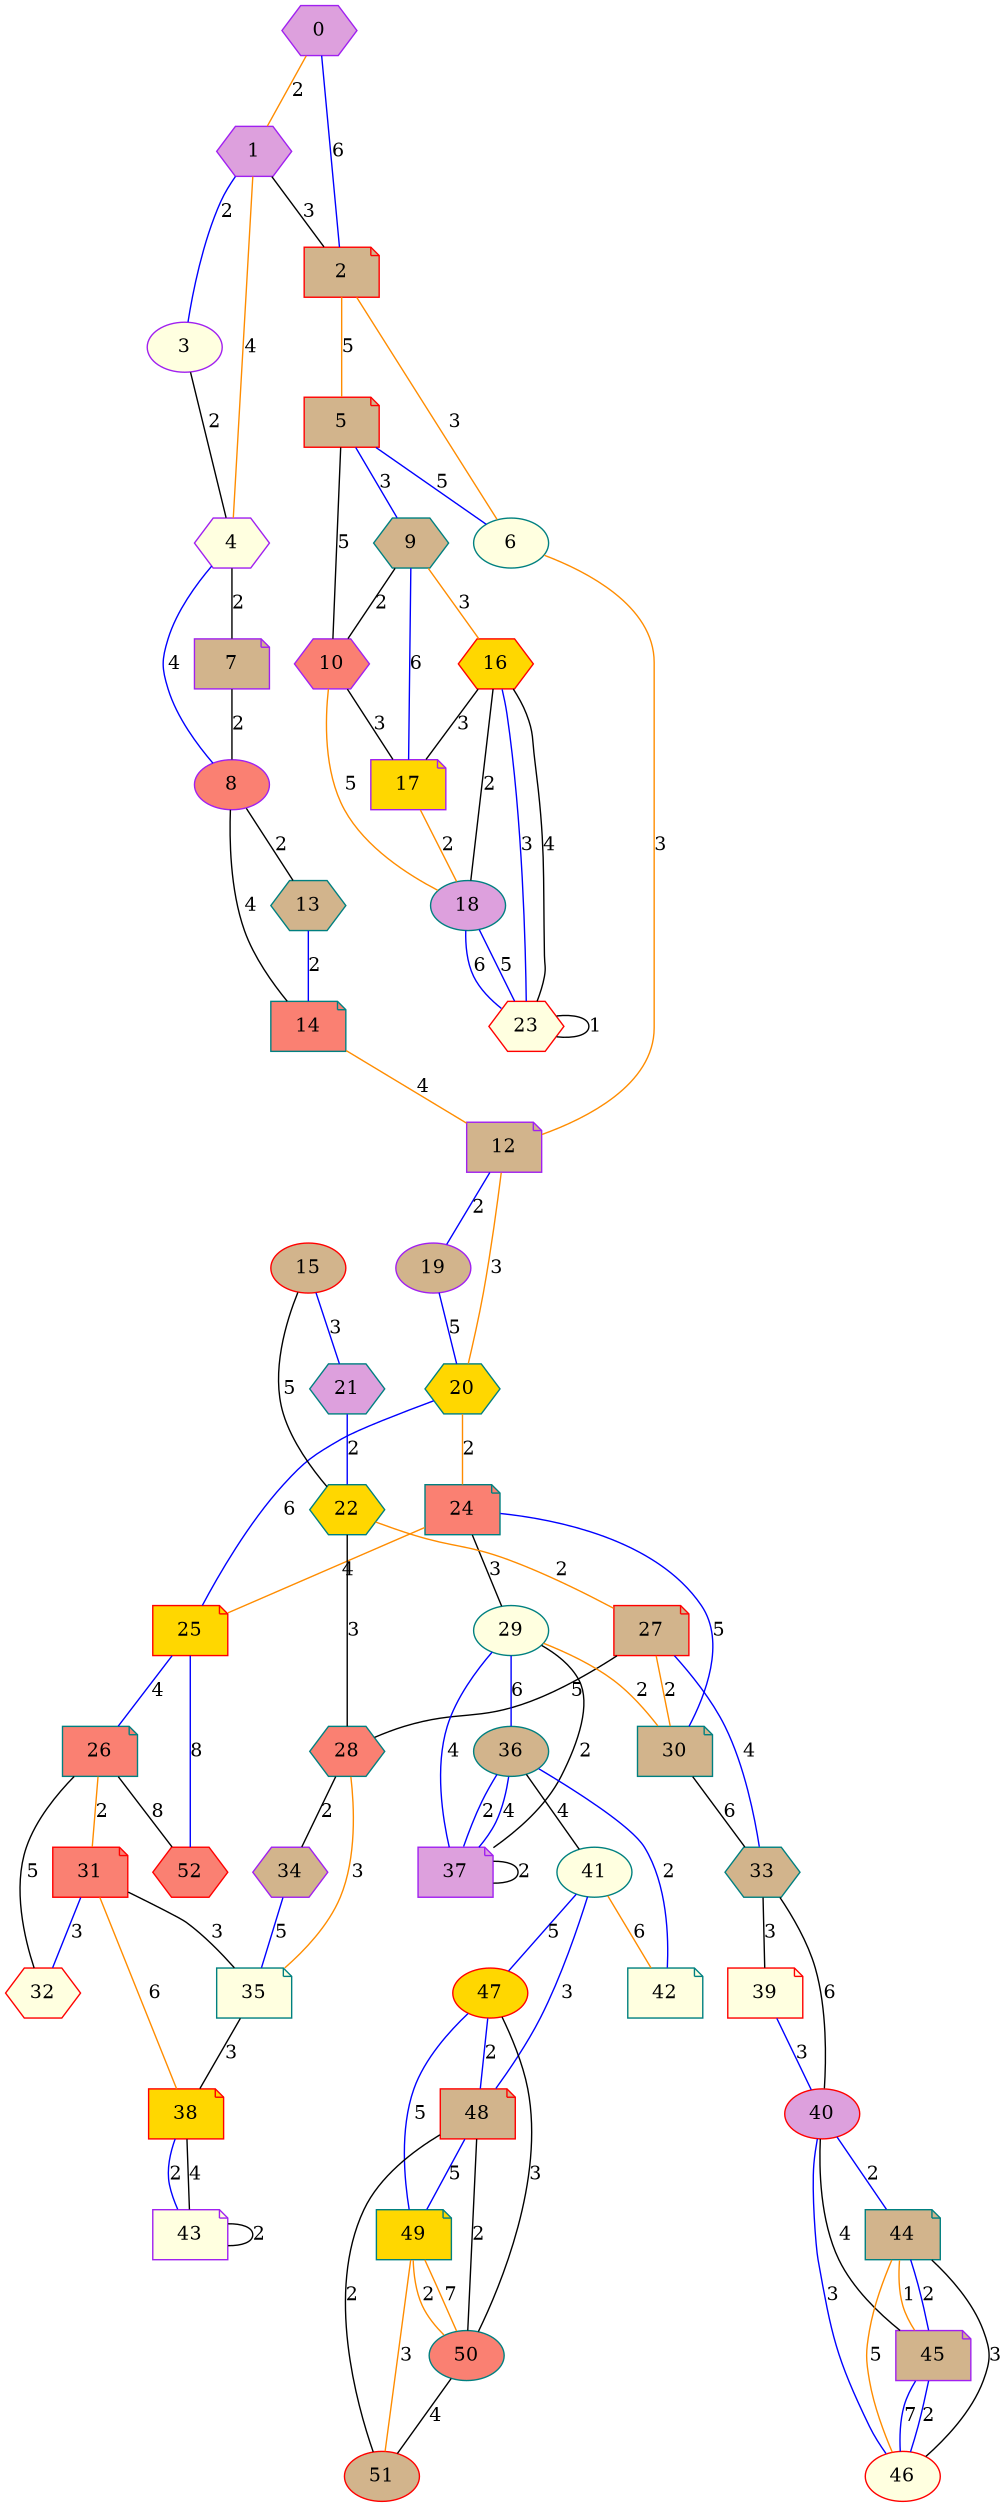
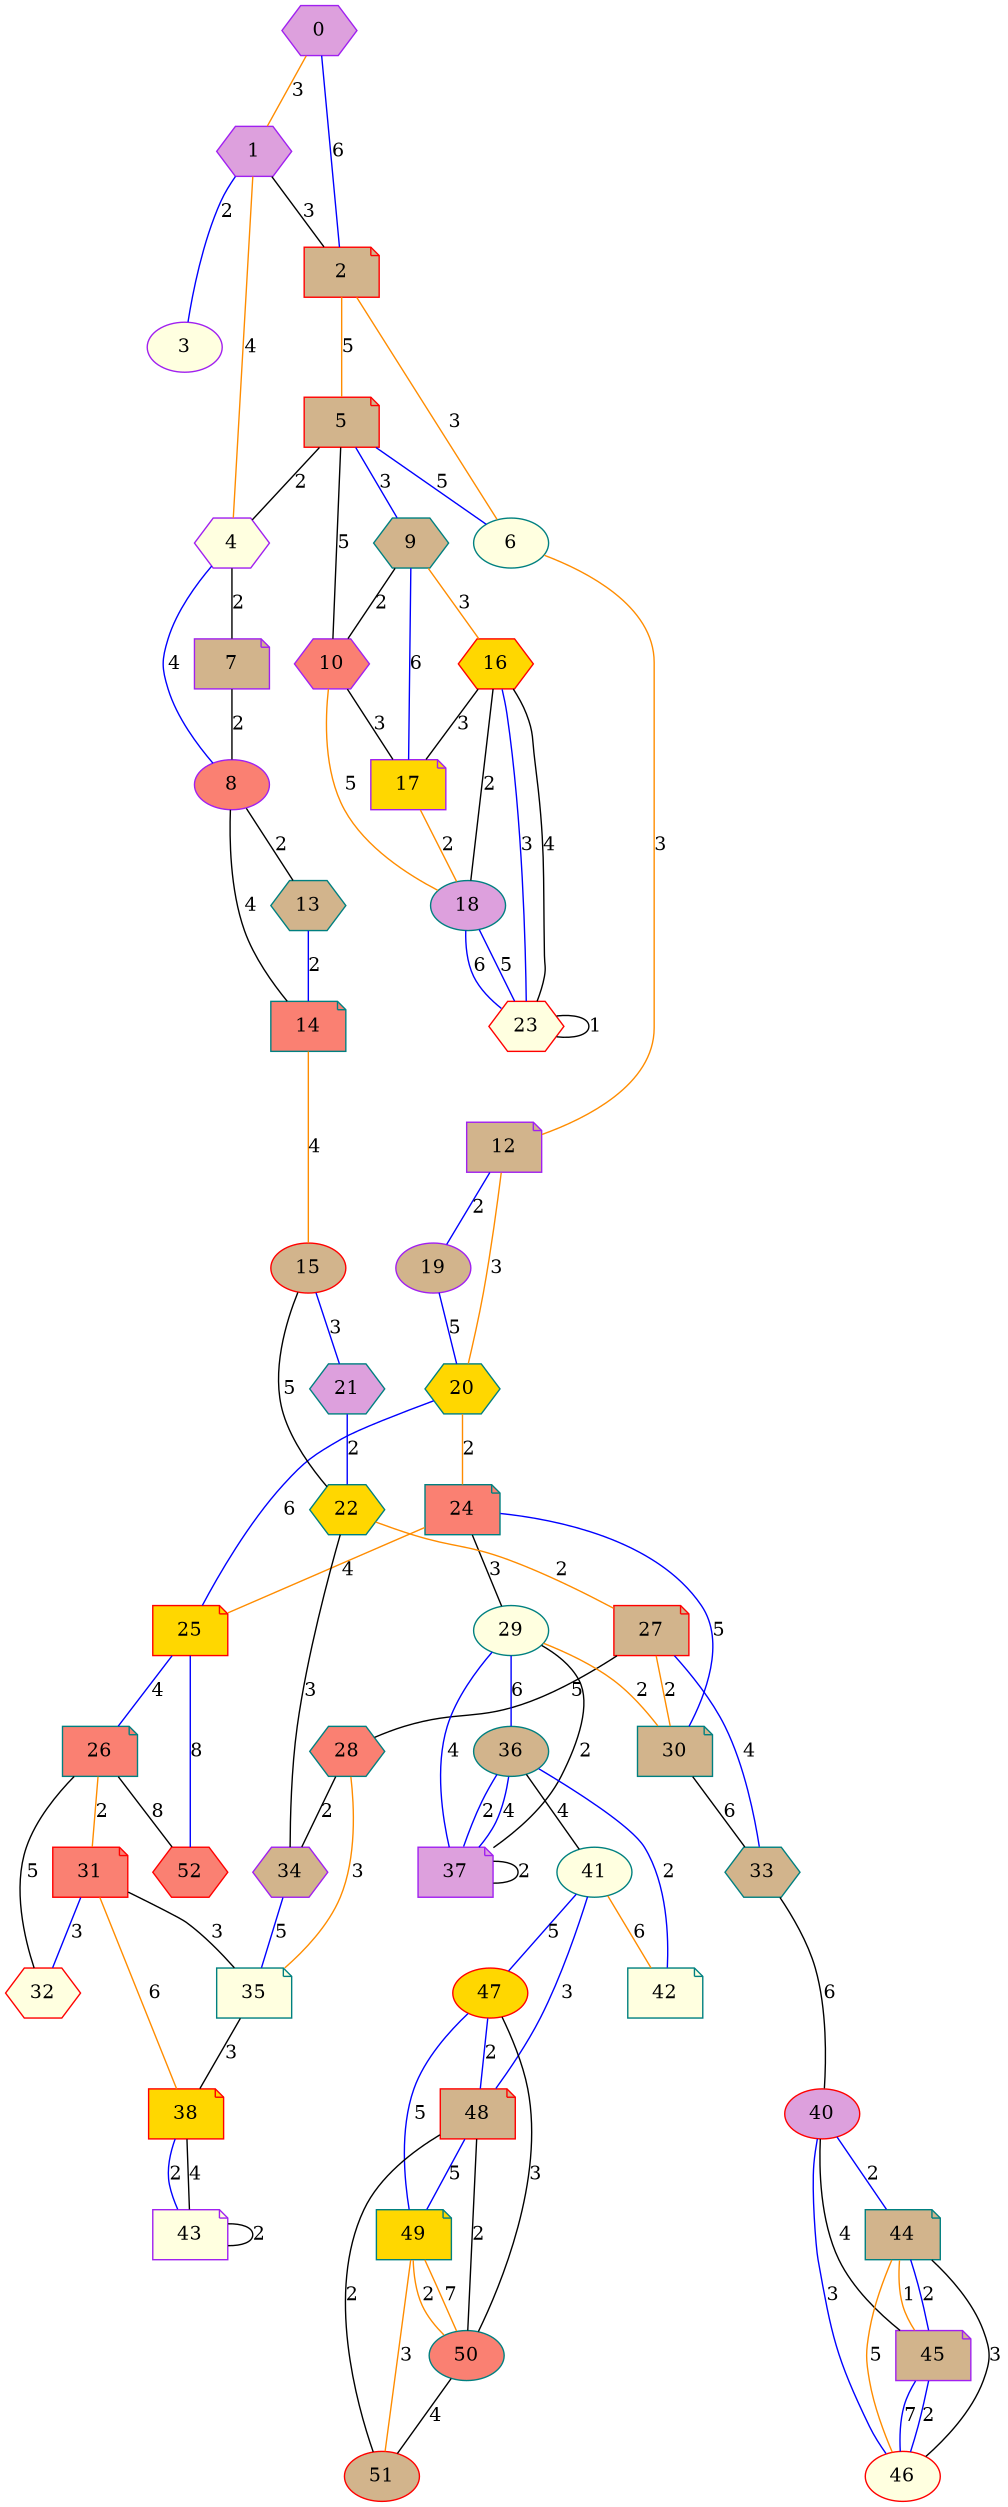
(299, 91) -> (299, 91)
(208, 445) -> (286, 484)
(406, 1087) -> (308, 1147)
(347, 1631) -> (303, 1689)
(765, 1993) -> none
